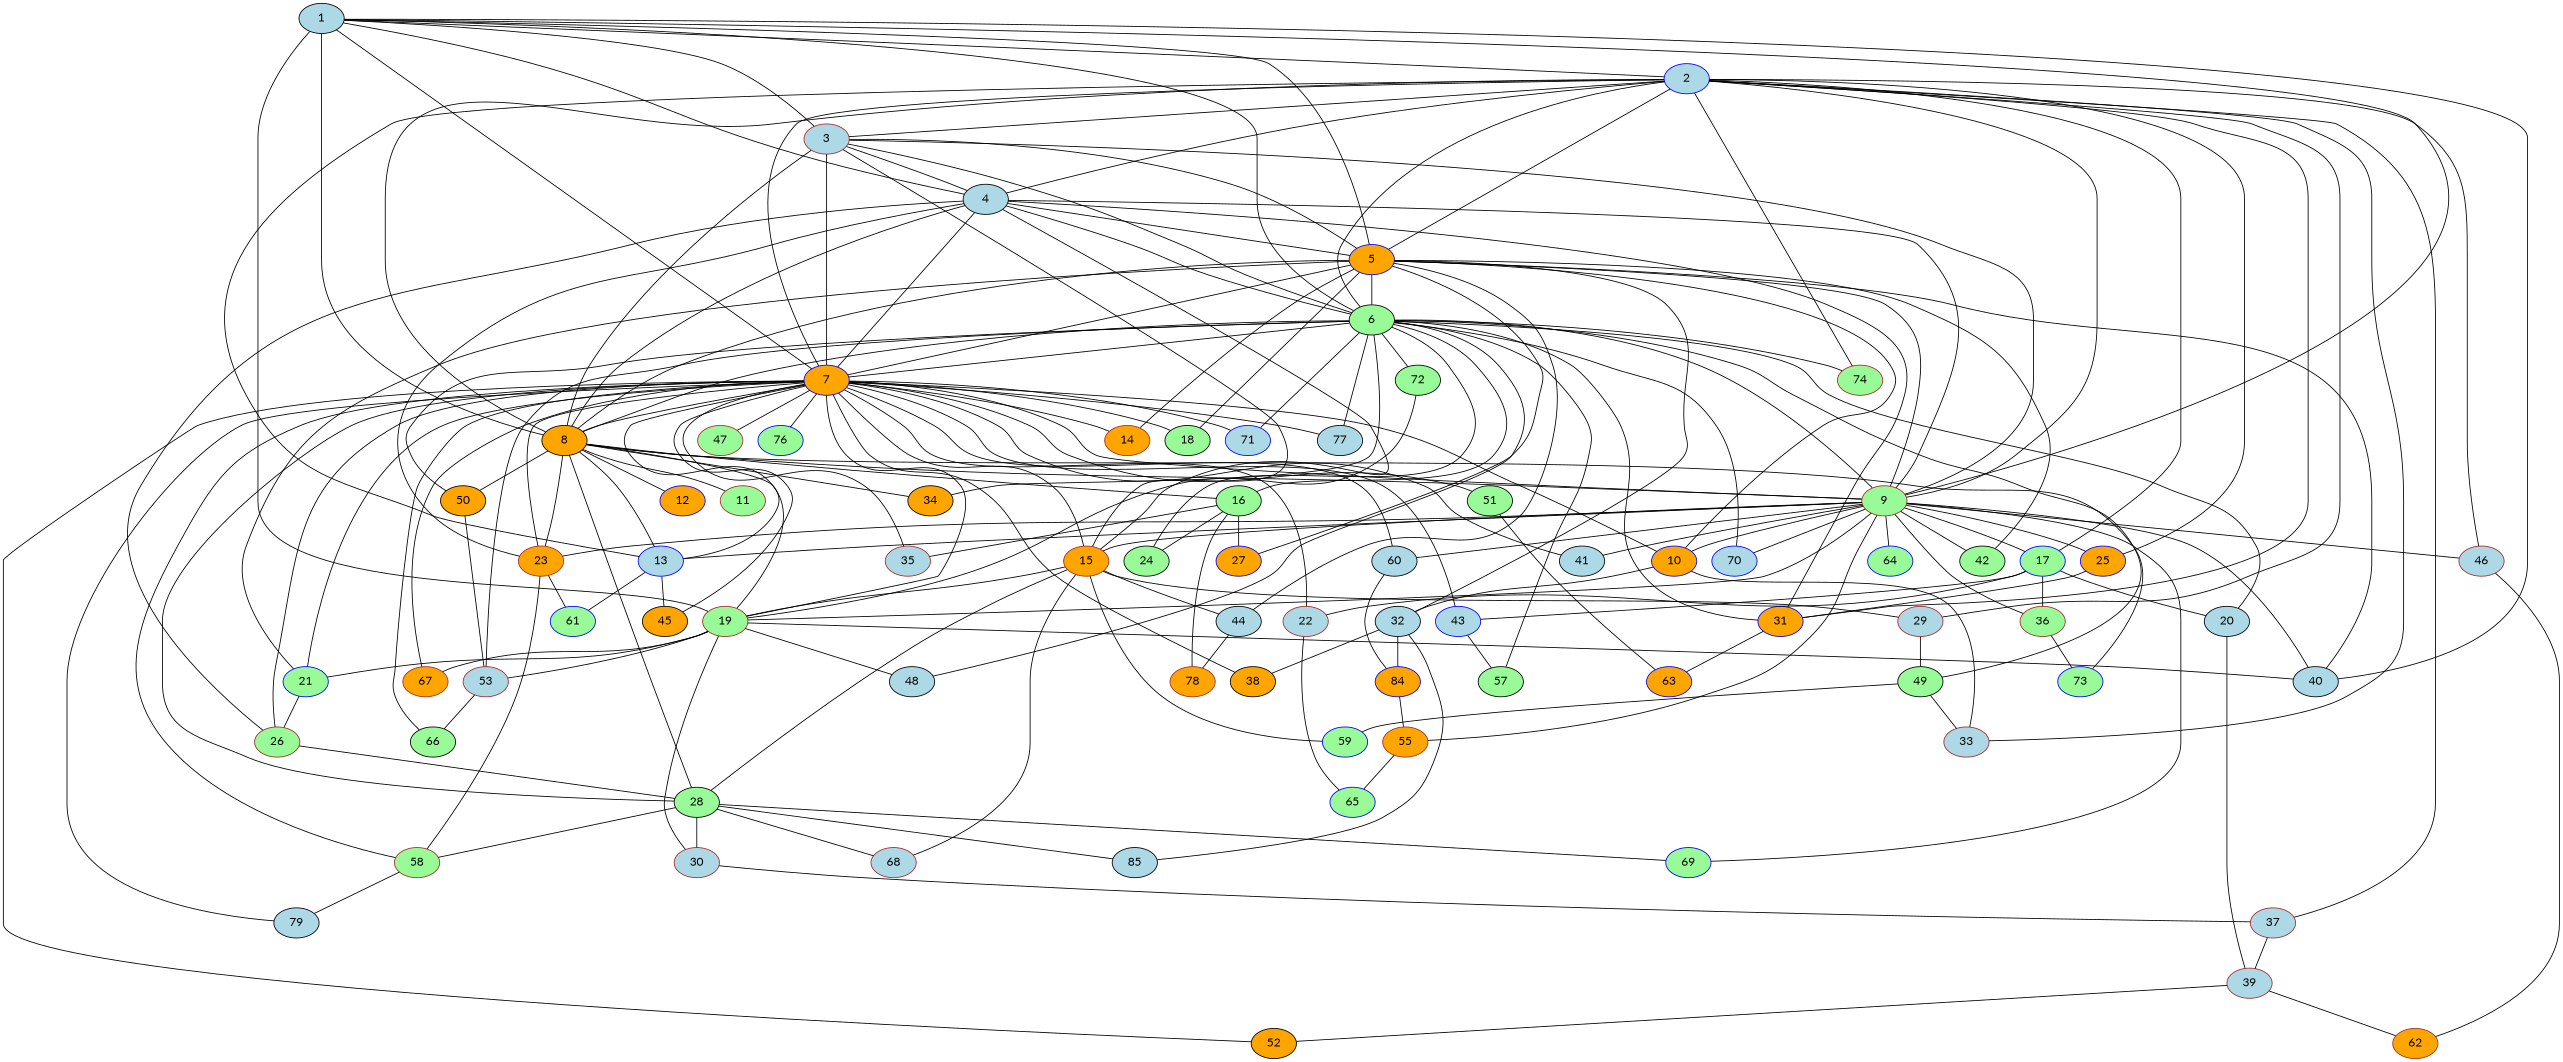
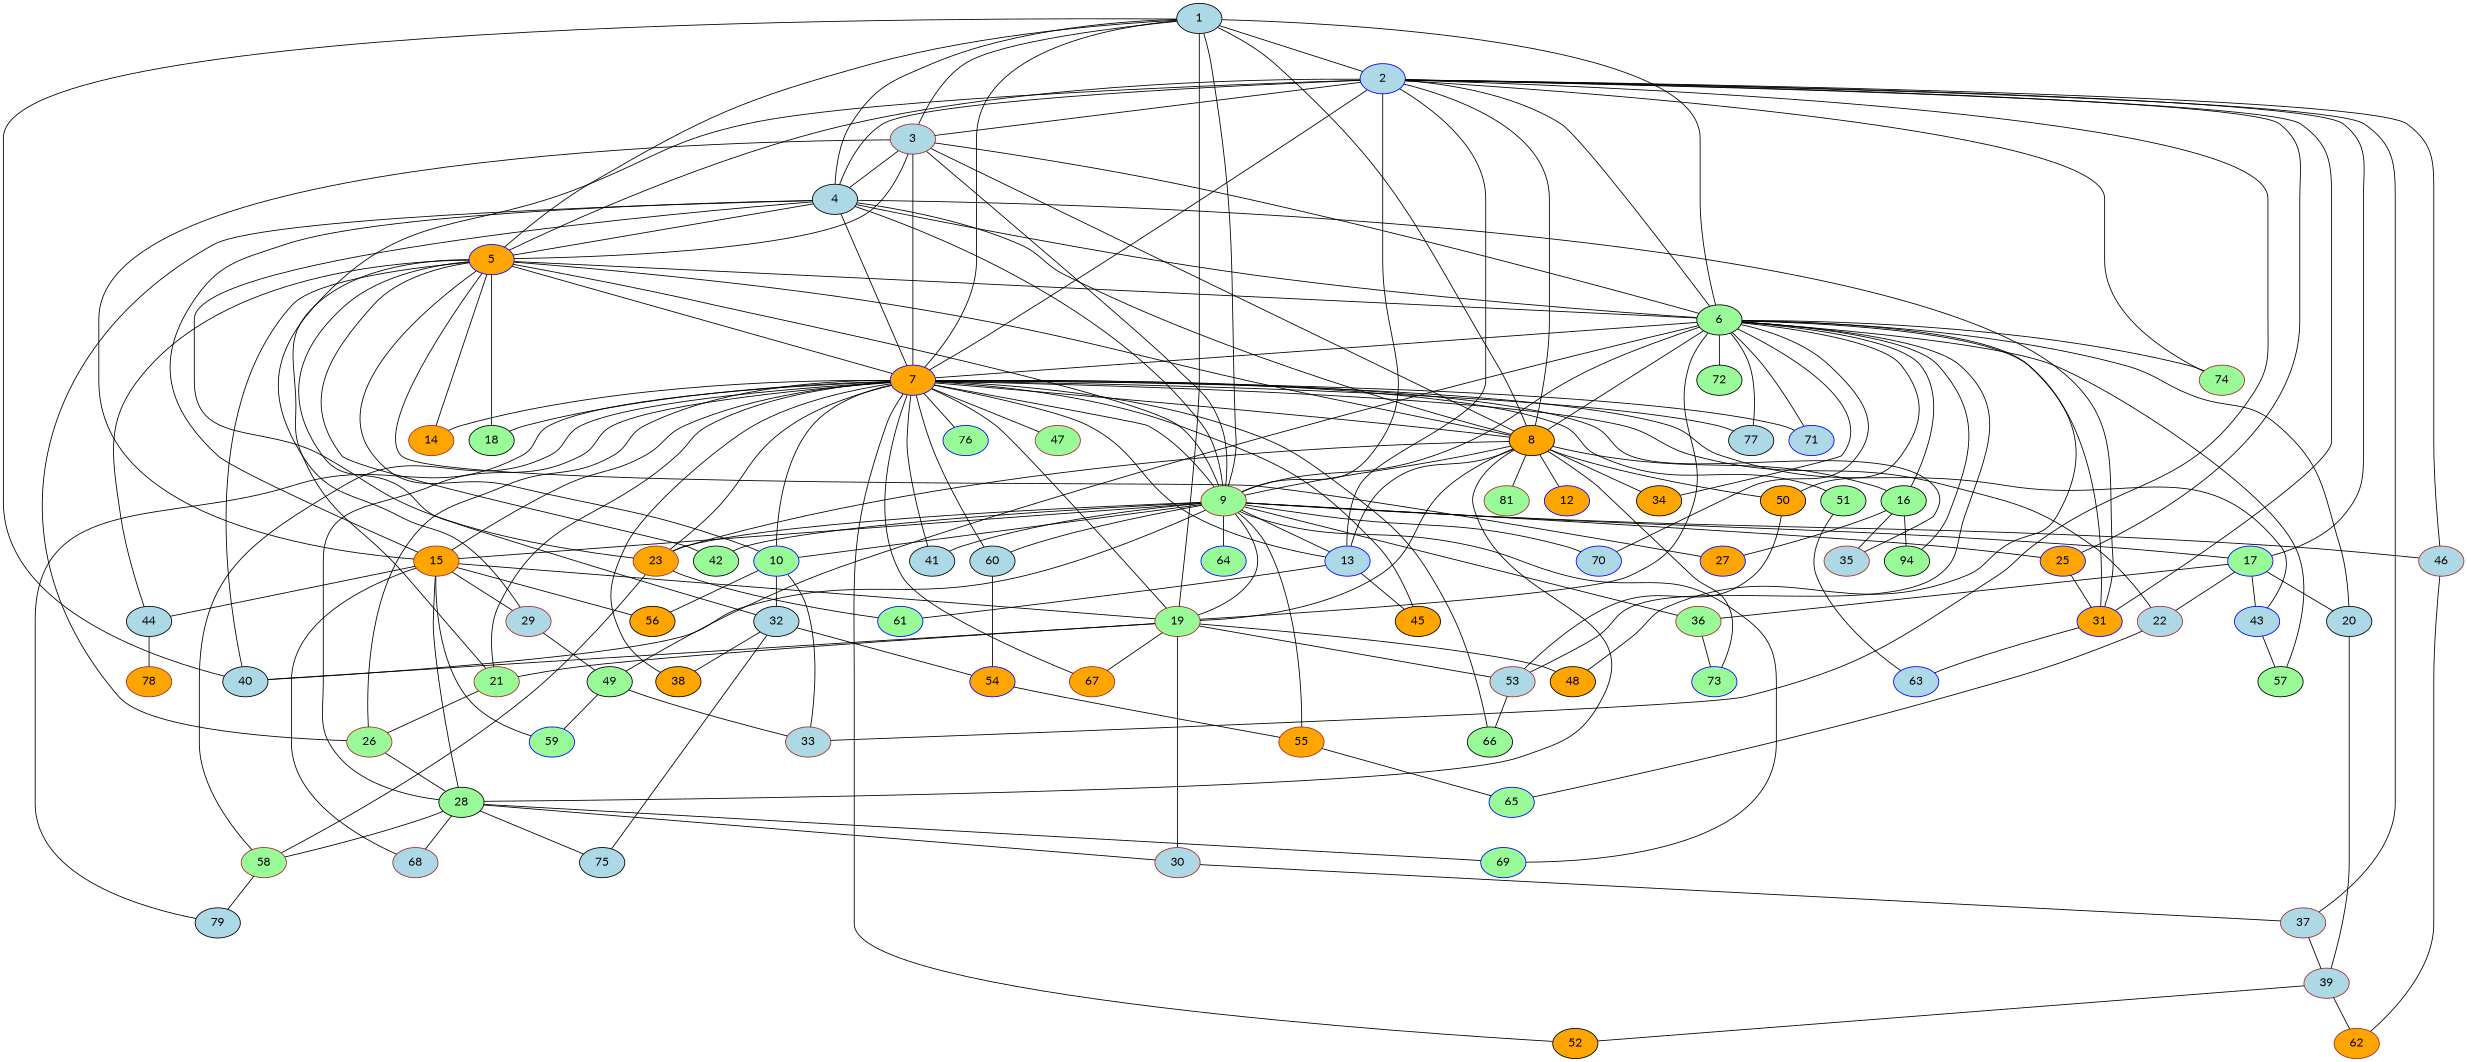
(743, 501) -> (1507, 501)
(1098, 513) -> (1554, 590)
(1147, 561) -> (1907, 561)
(1674, 561) -> (776, 561)
(1199, 583) -> none
none -> (652, 621)
(306, 682) -> (497, 682)
(912, 682) -> (1573, 682)
(1398, 682) -> (992, 682)
(1669, 682) -> (1916, 682)
(1135, 863) -> (602, 863)
